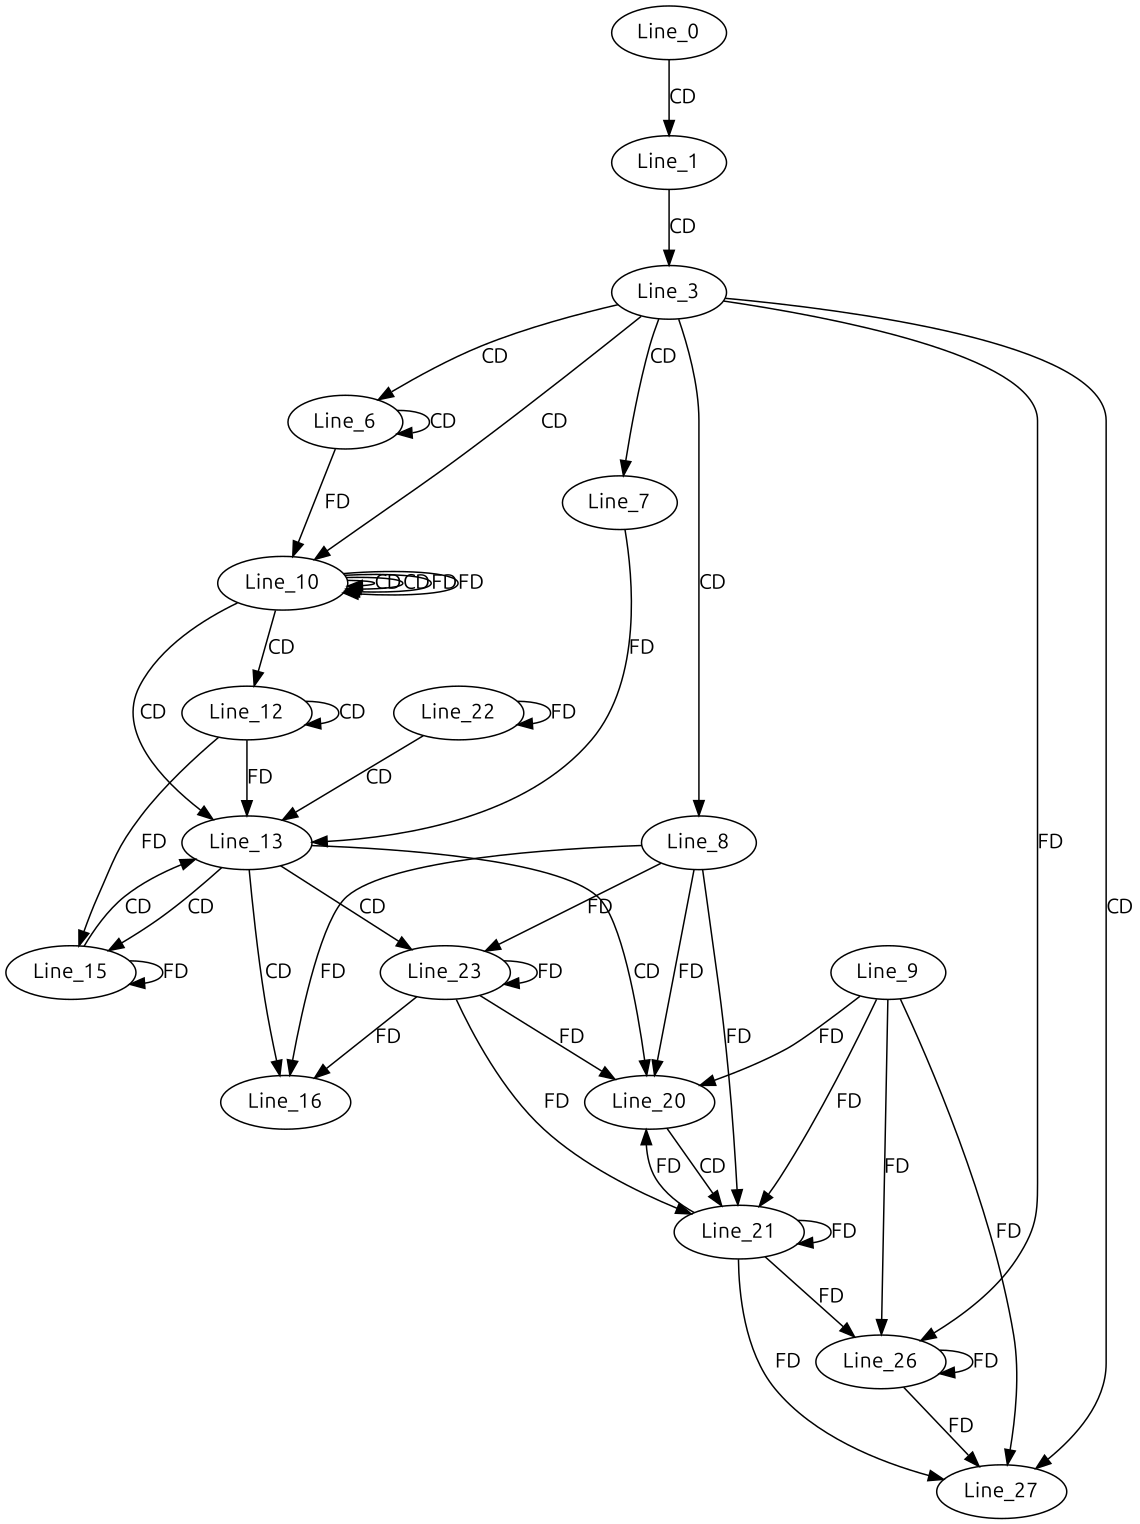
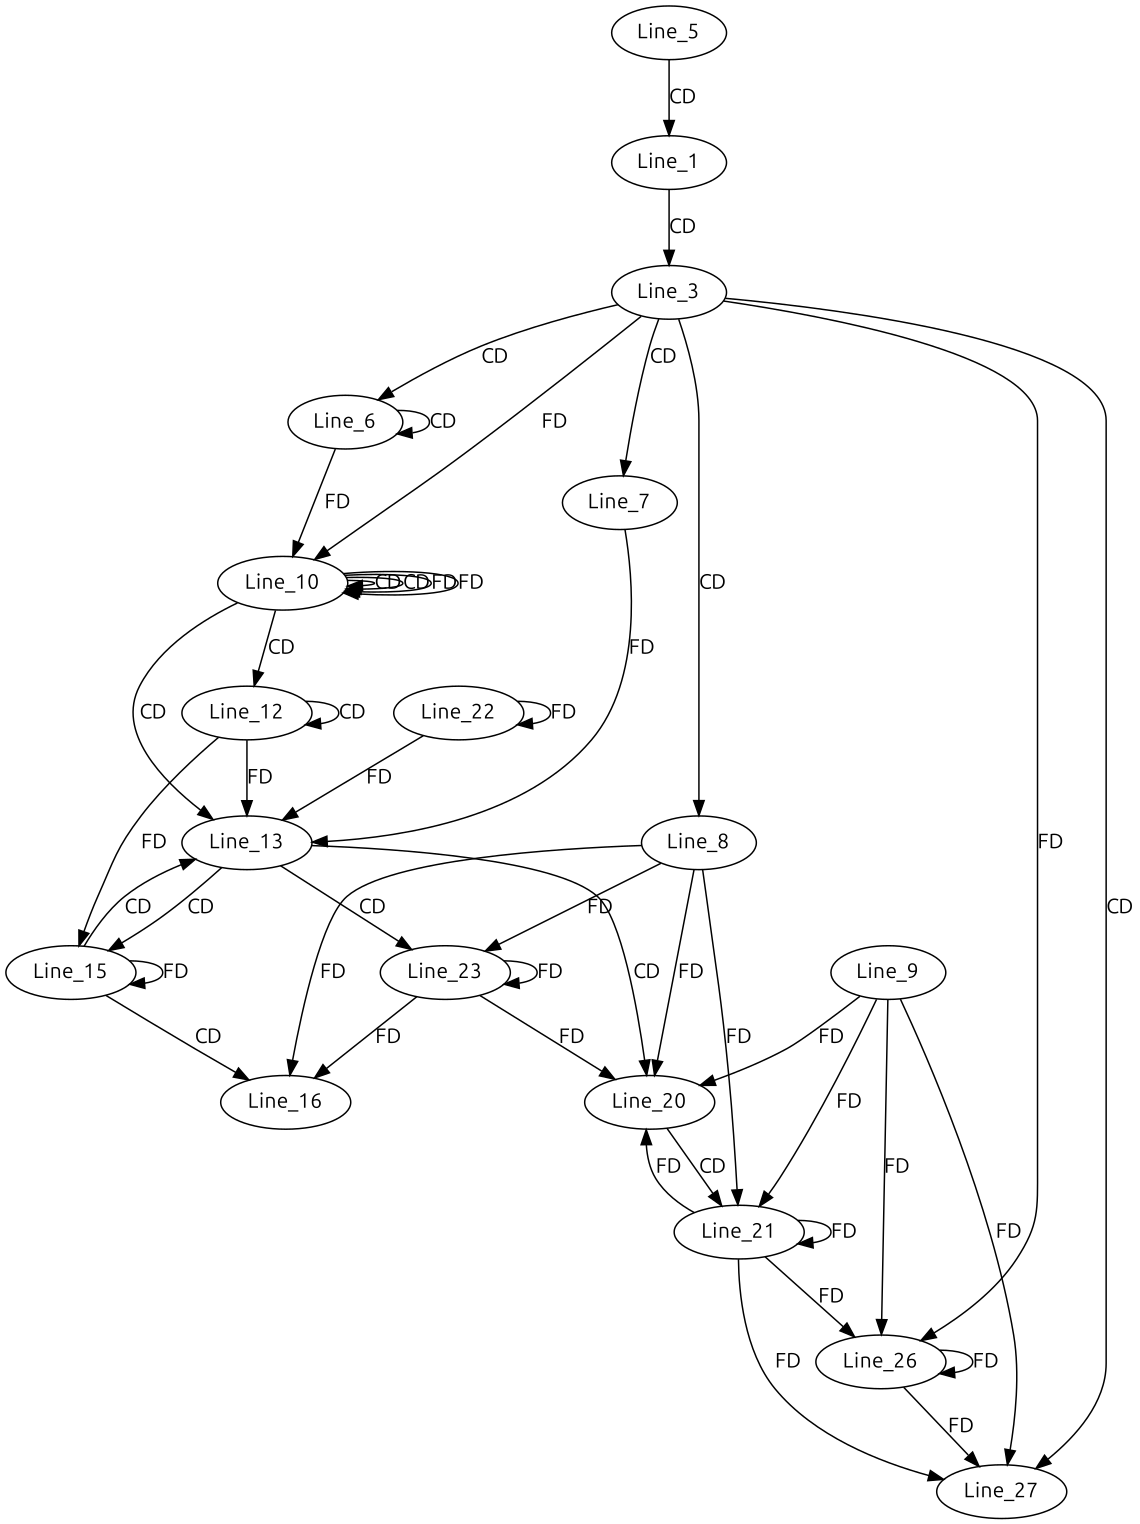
(669, 33) -> (669, 33)
(555, 422) -> (555, 422)
(380, 778) -> (380, 778)
(260, 966) -> (171, 1034)
(543, 1129) -> none
